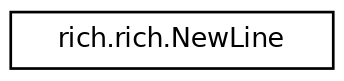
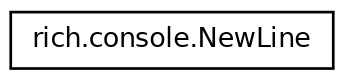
(172, 40) -> (172, 40)
